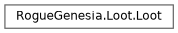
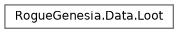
(89, 17) -> (89, 17)
